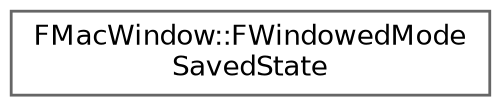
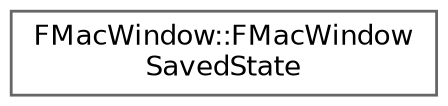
(250, 53) -> (224, 53)
